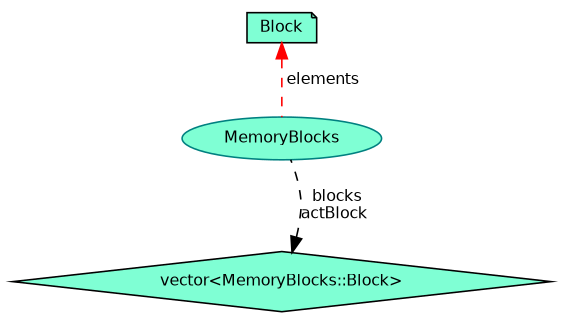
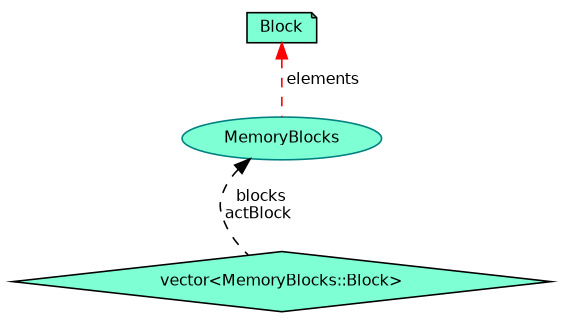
(301, 198) -> (221, 214)
